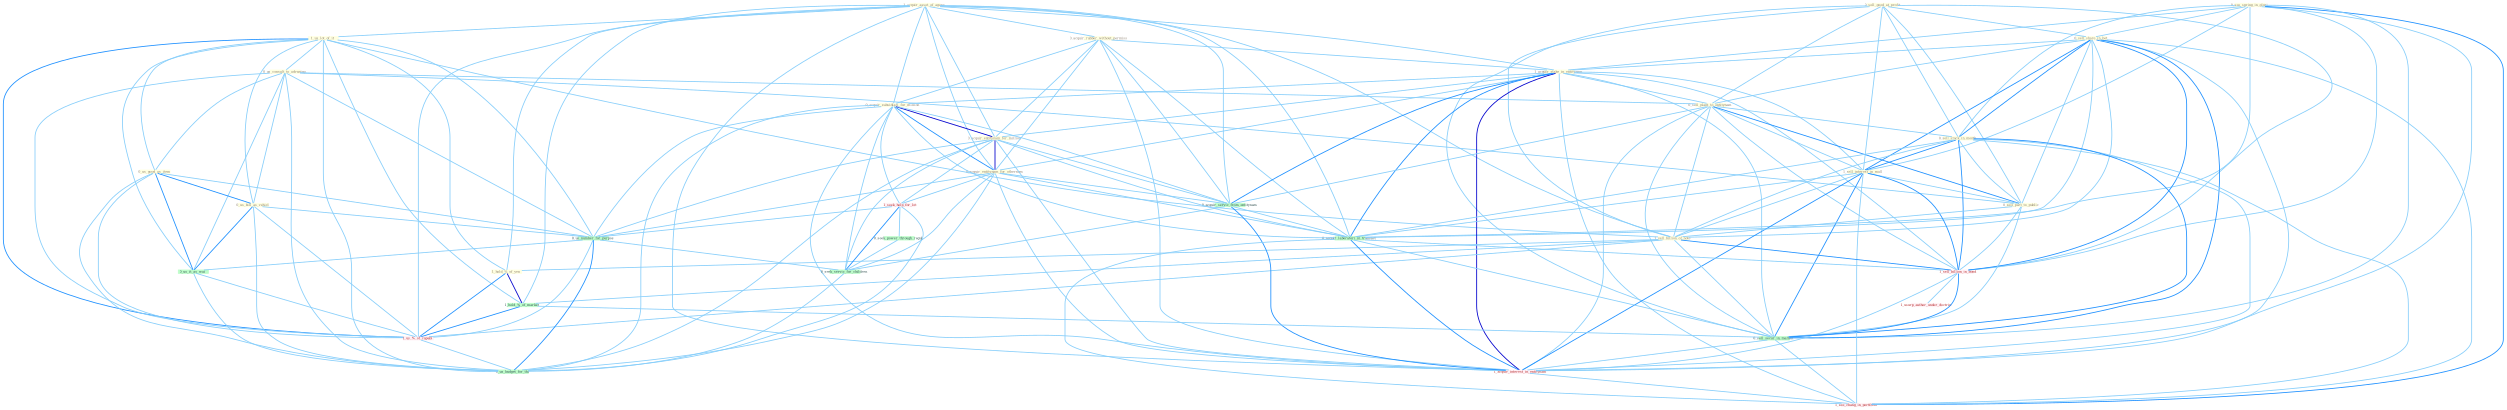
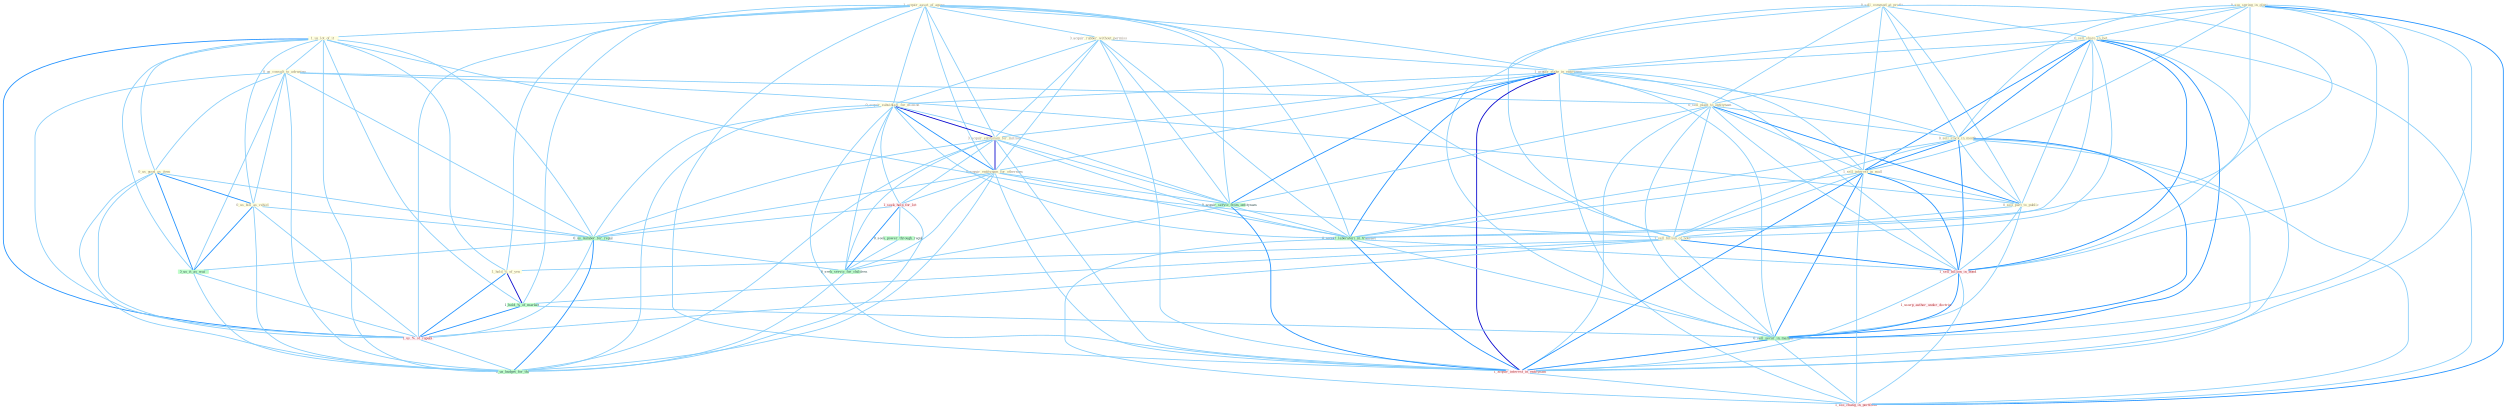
(1882, 5) -> (1882, 5)
none -> (1774, 97)
(593, 238) -> (593, 238)
(1943, 288) -> (1936, 345)
(1647, 355) -> (1647, 355)
